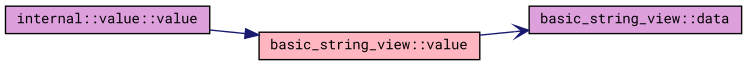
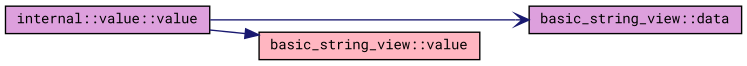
(497, 33) -> (363, 20)
